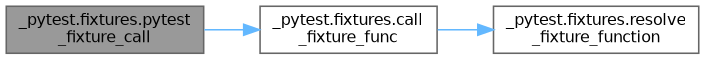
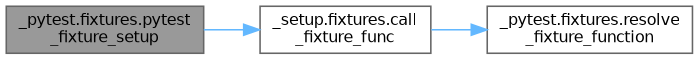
(105, 30) -> (105, 30)
(349, 30) -> (345, 30)
